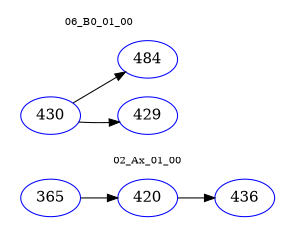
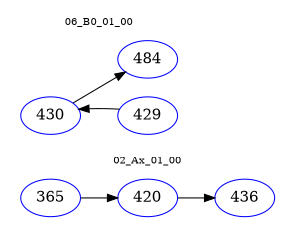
(94, 123) -> (104, 109)
